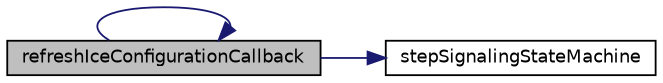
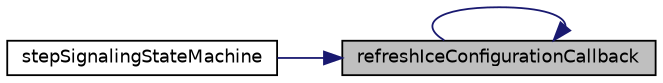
(344, 58) -> (301, 58)
